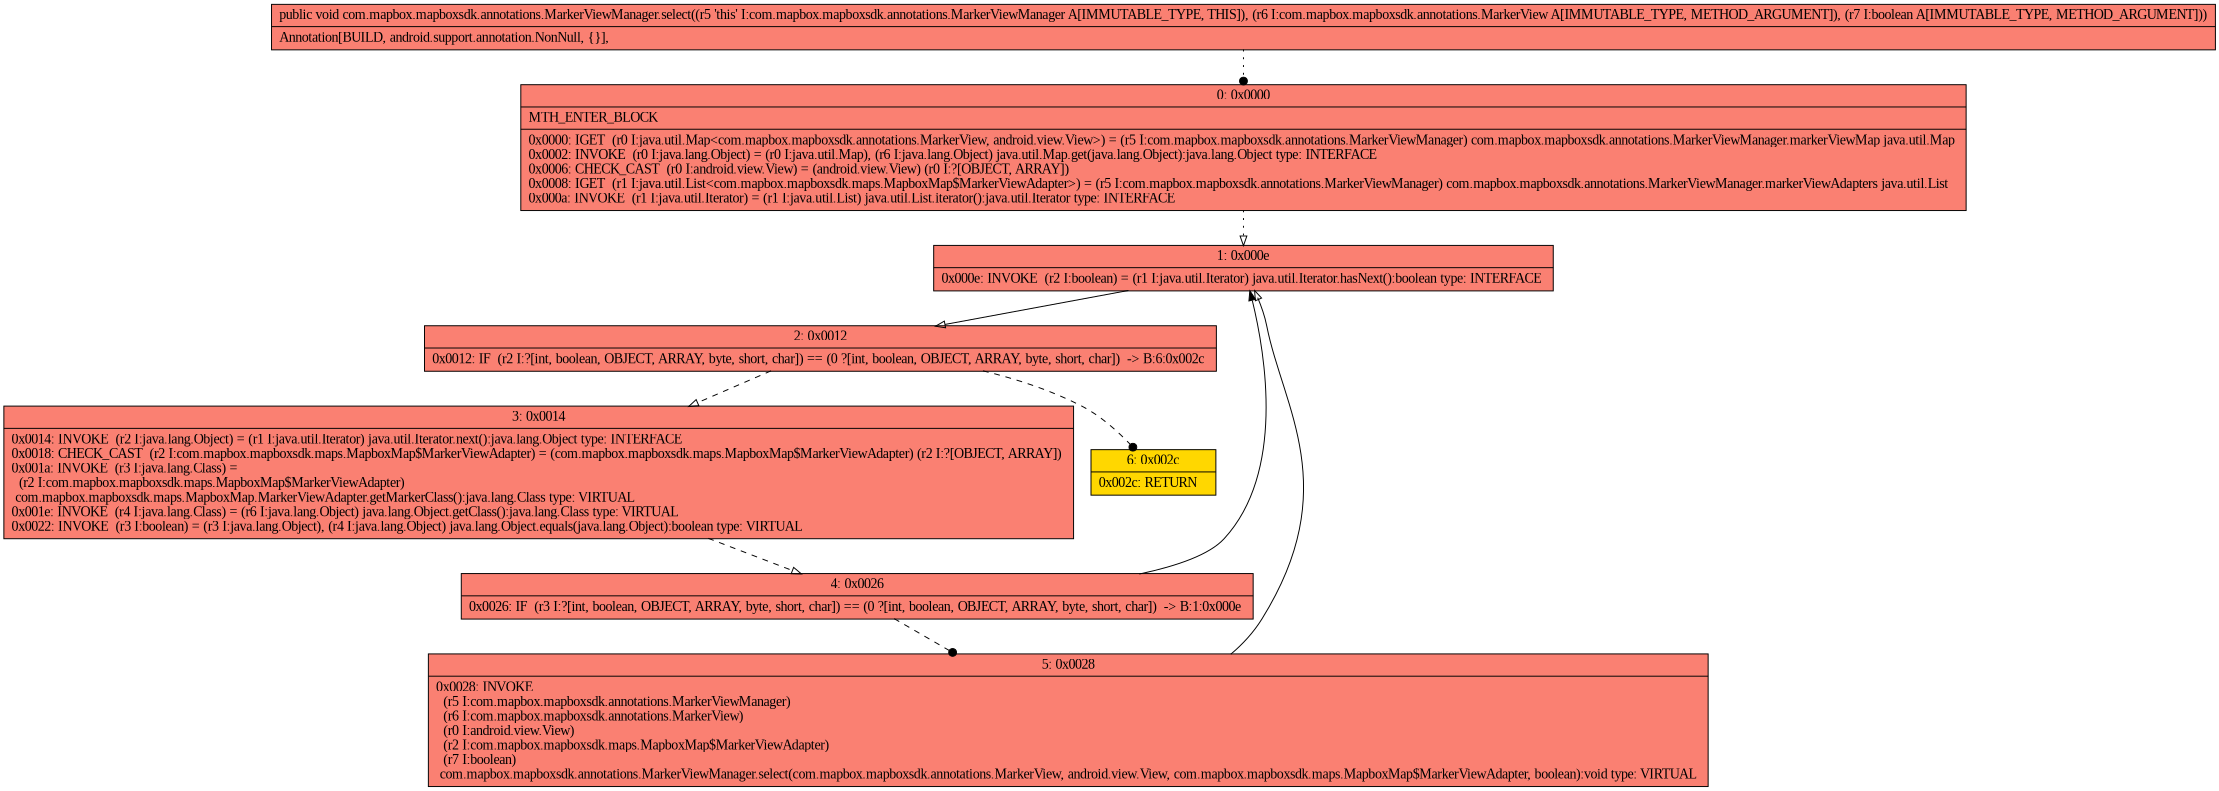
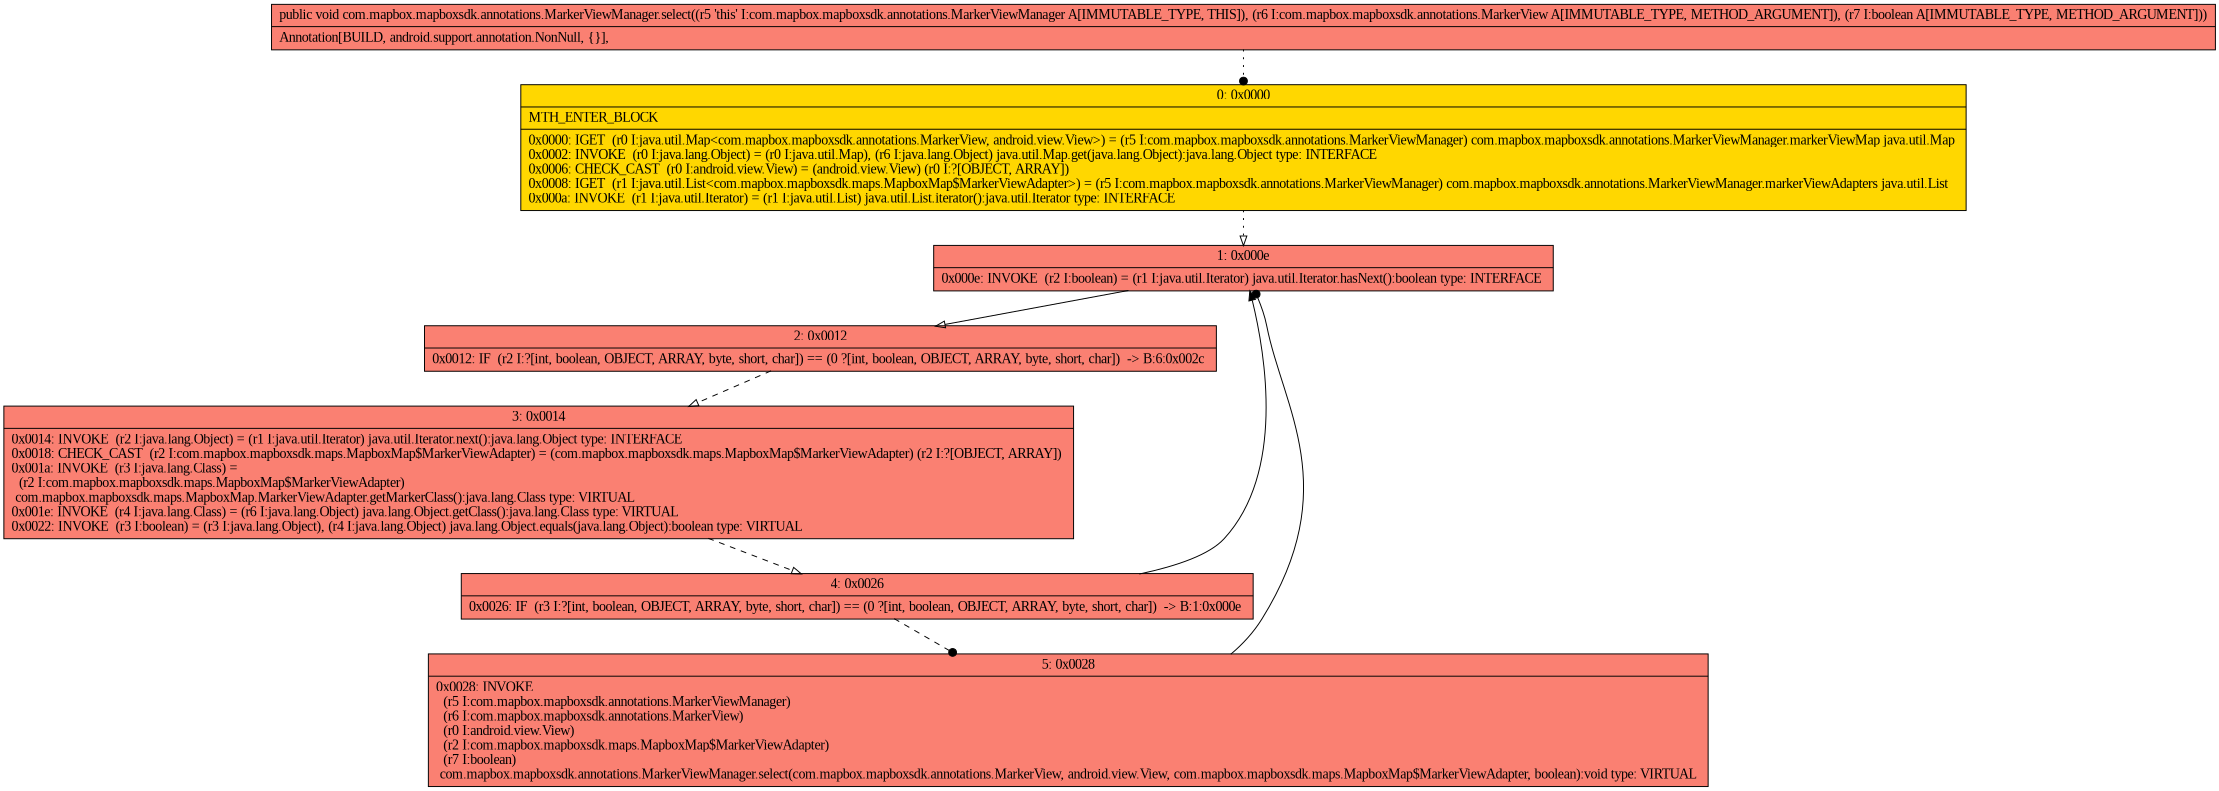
(1243, 148) -> (1243, 148)
(1153, 472) -> none
(1303, 483) -> (1303, 483)
